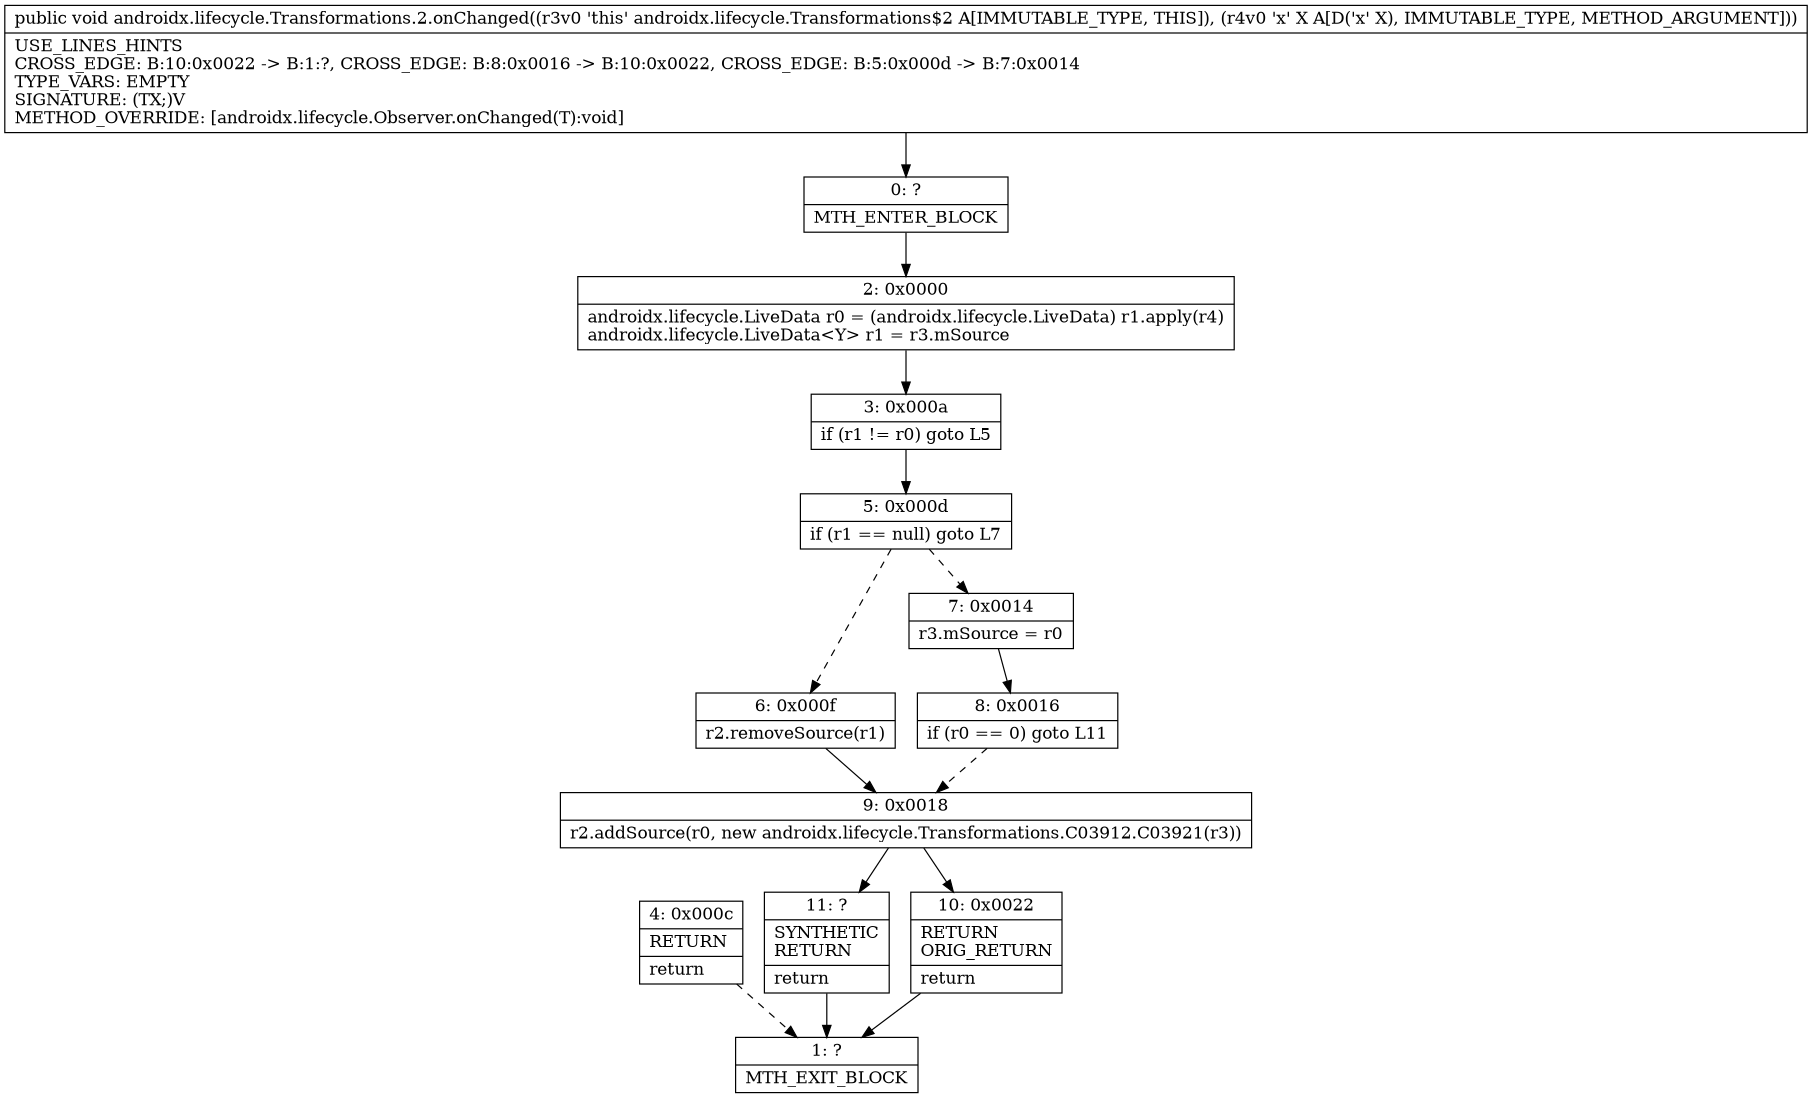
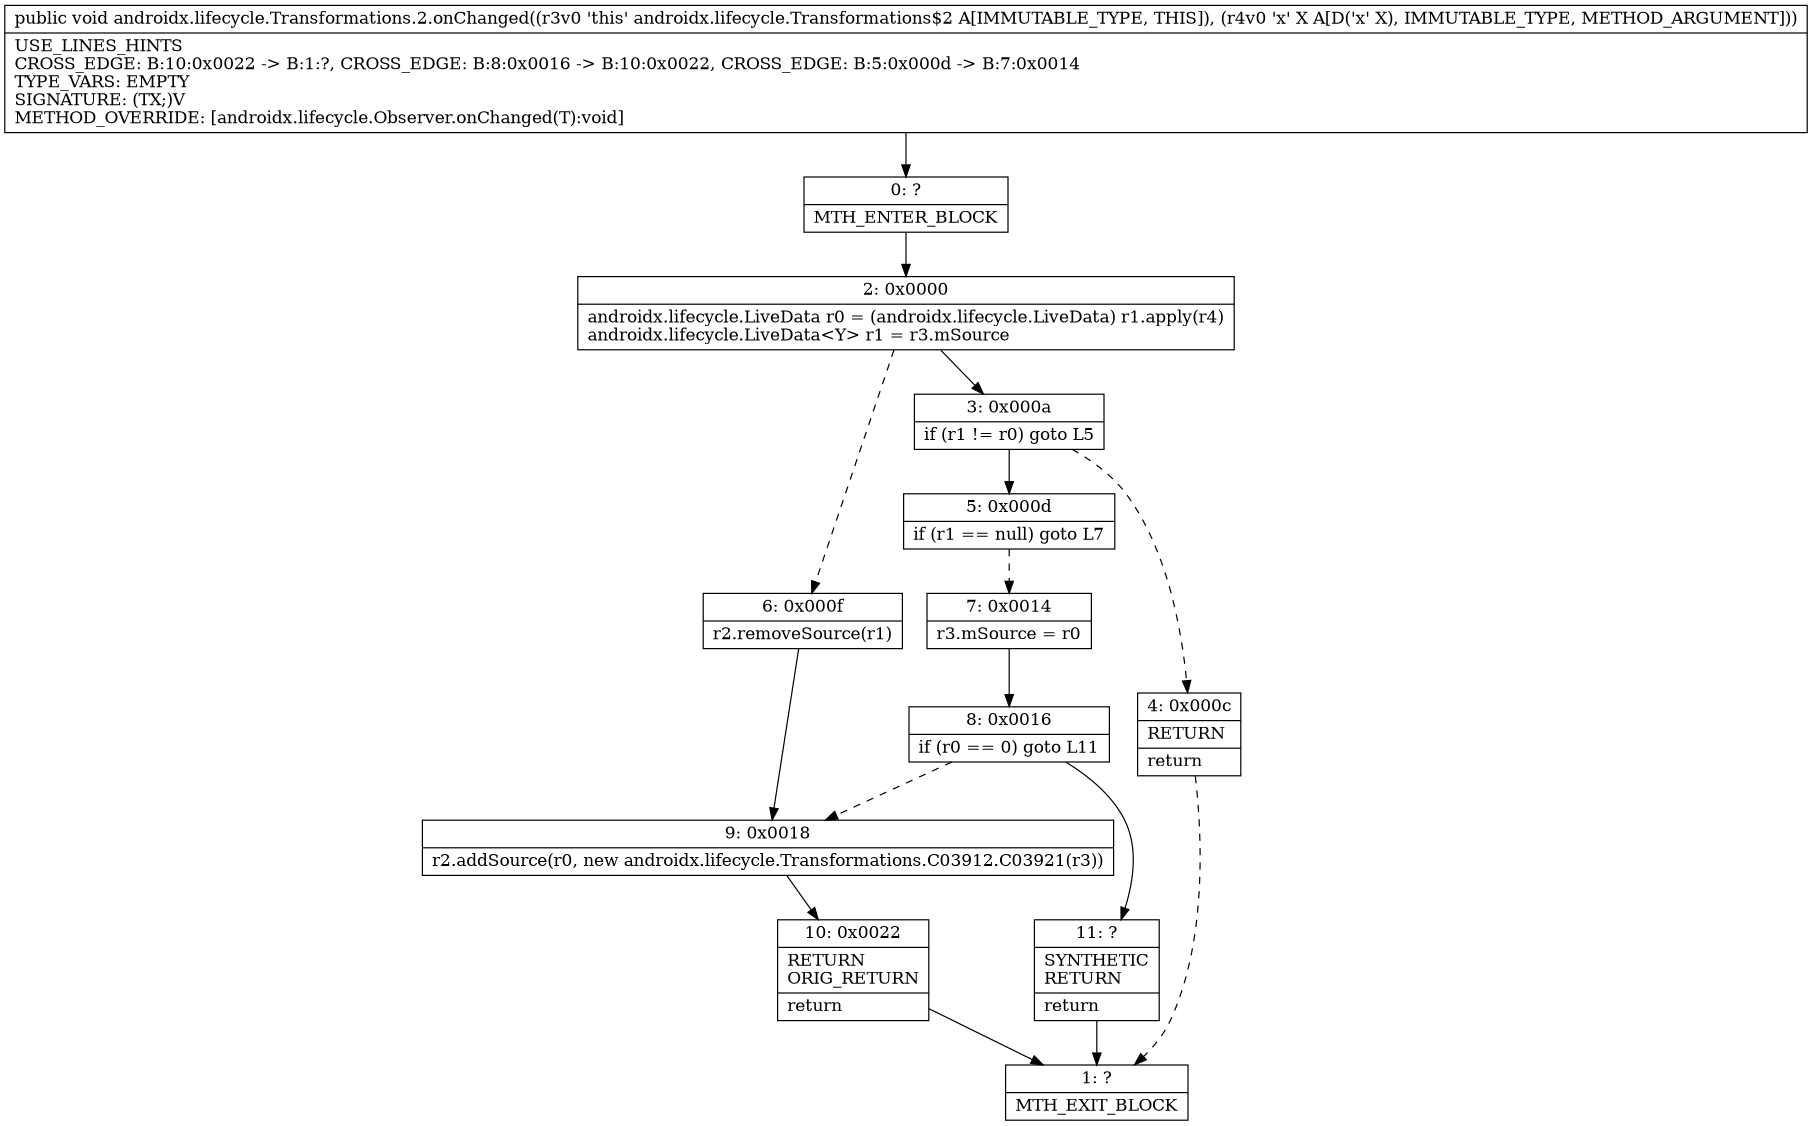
none -> (1157, 550)
(854, 616) -> (855, 466)
(877, 865) -> (1126, 823)
